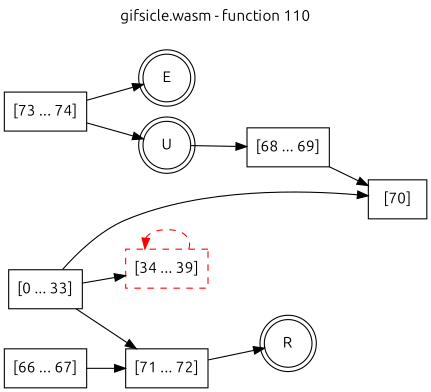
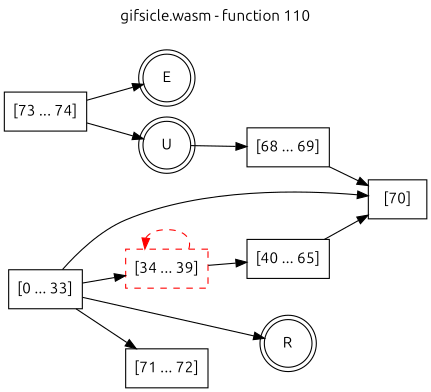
none -> (288, 259)
(231, 355) -> (168, 317)
(46, 368) -> none
